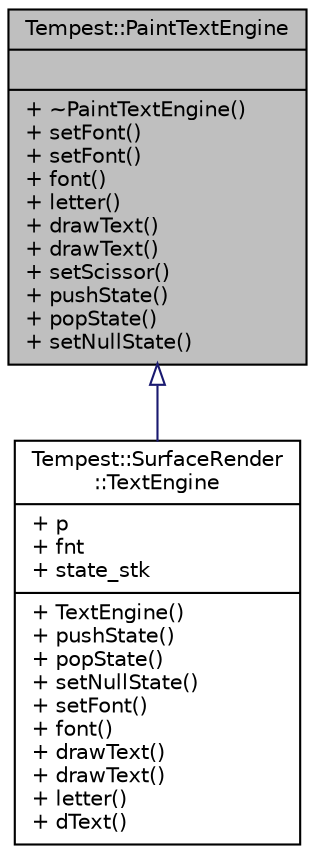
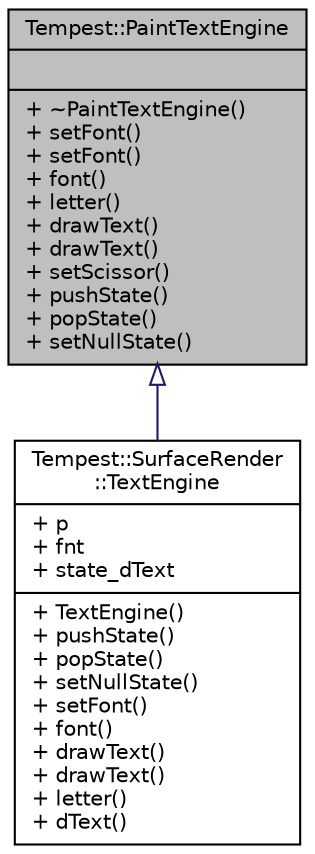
(92, 571) -> (104, 571)
